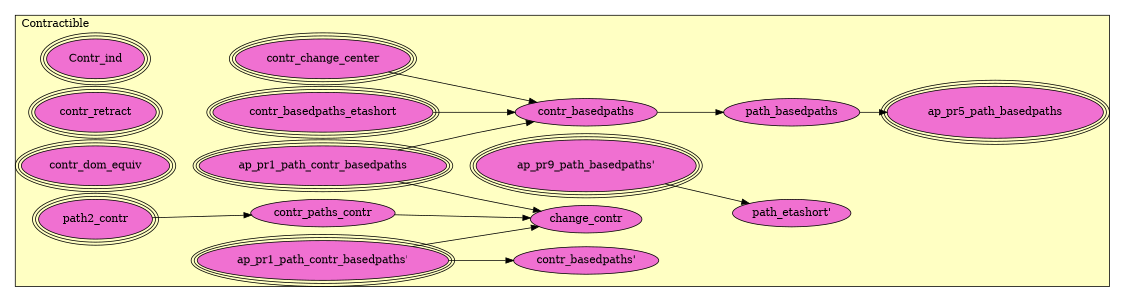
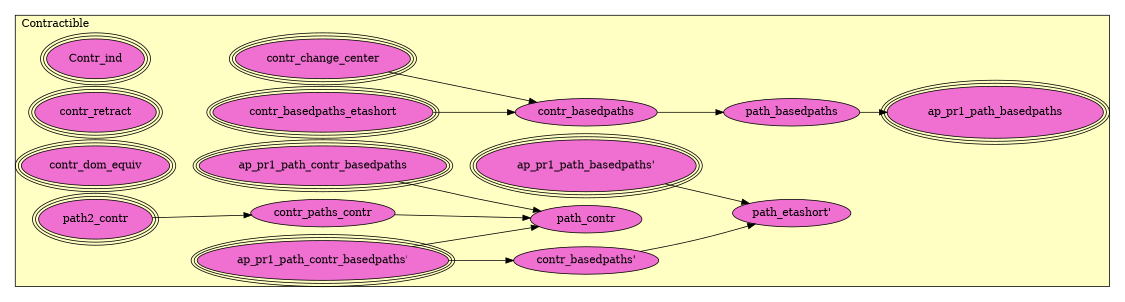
(995, 112) -> (995, 112)
(462, 136) -> none
(586, 166) -> (586, 166)
(586, 219) -> (586, 219)
none -> (695, 240)
